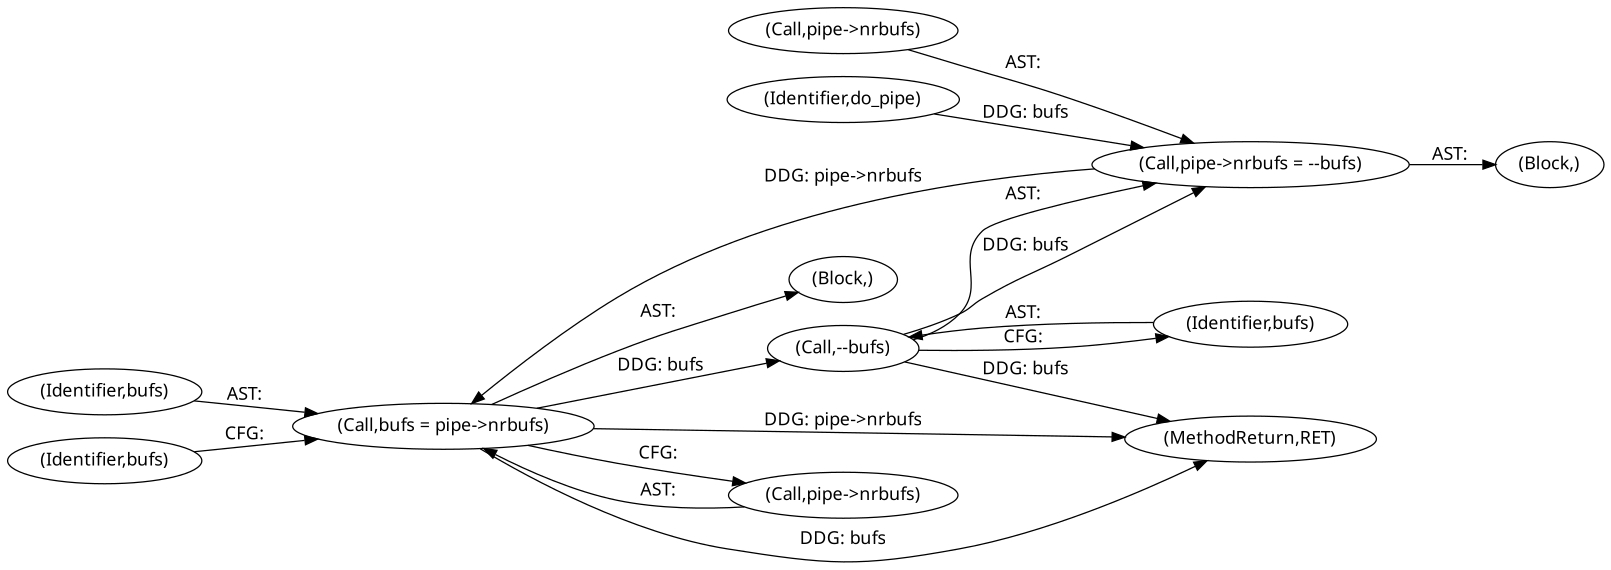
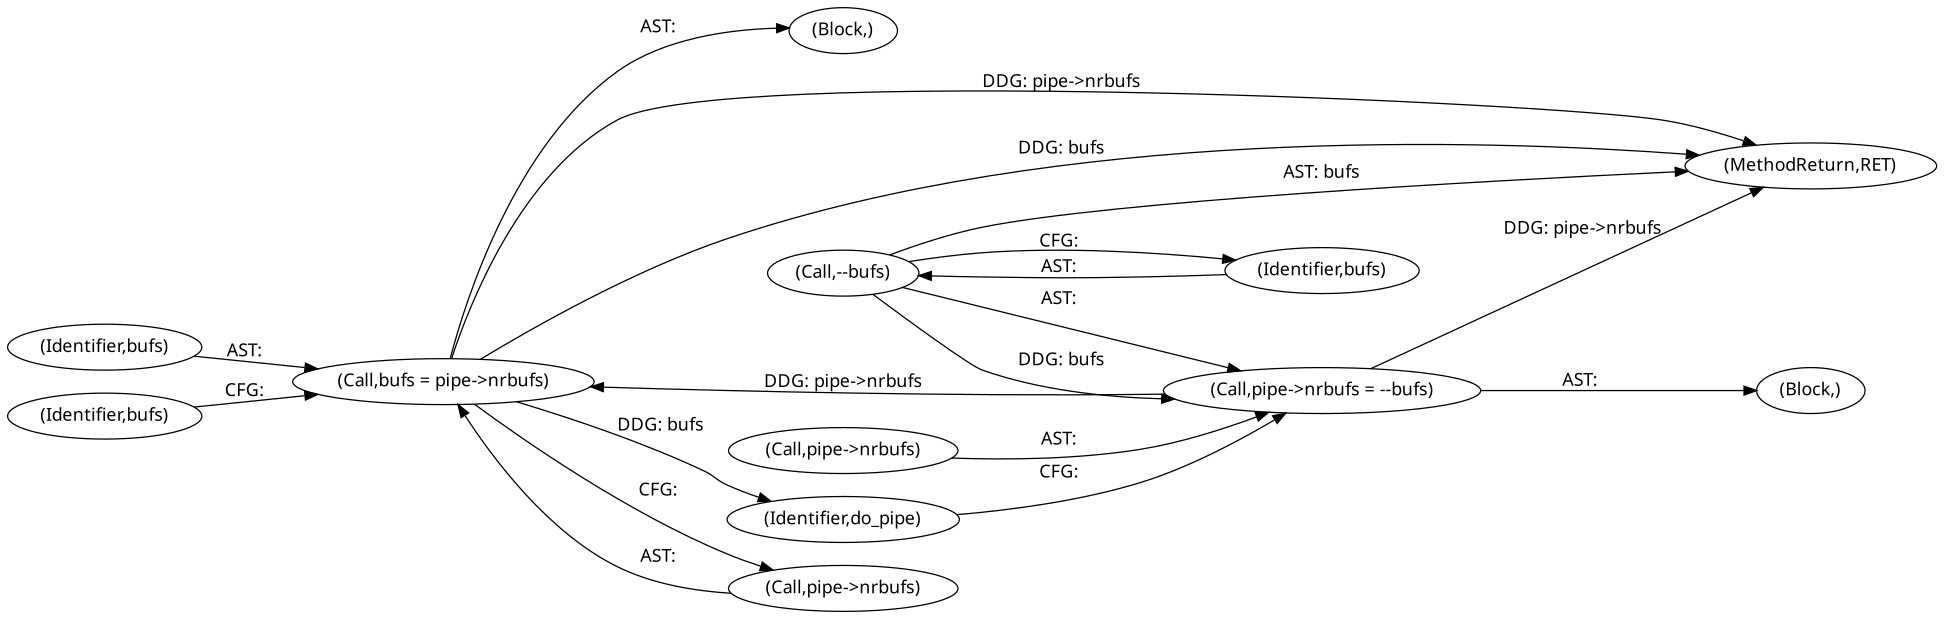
(1026, 113) -> (1062, 473)
none -> (1561, 281)
(1026, 370) -> (1322, 173)
(652, 386) -> (640, 444)
